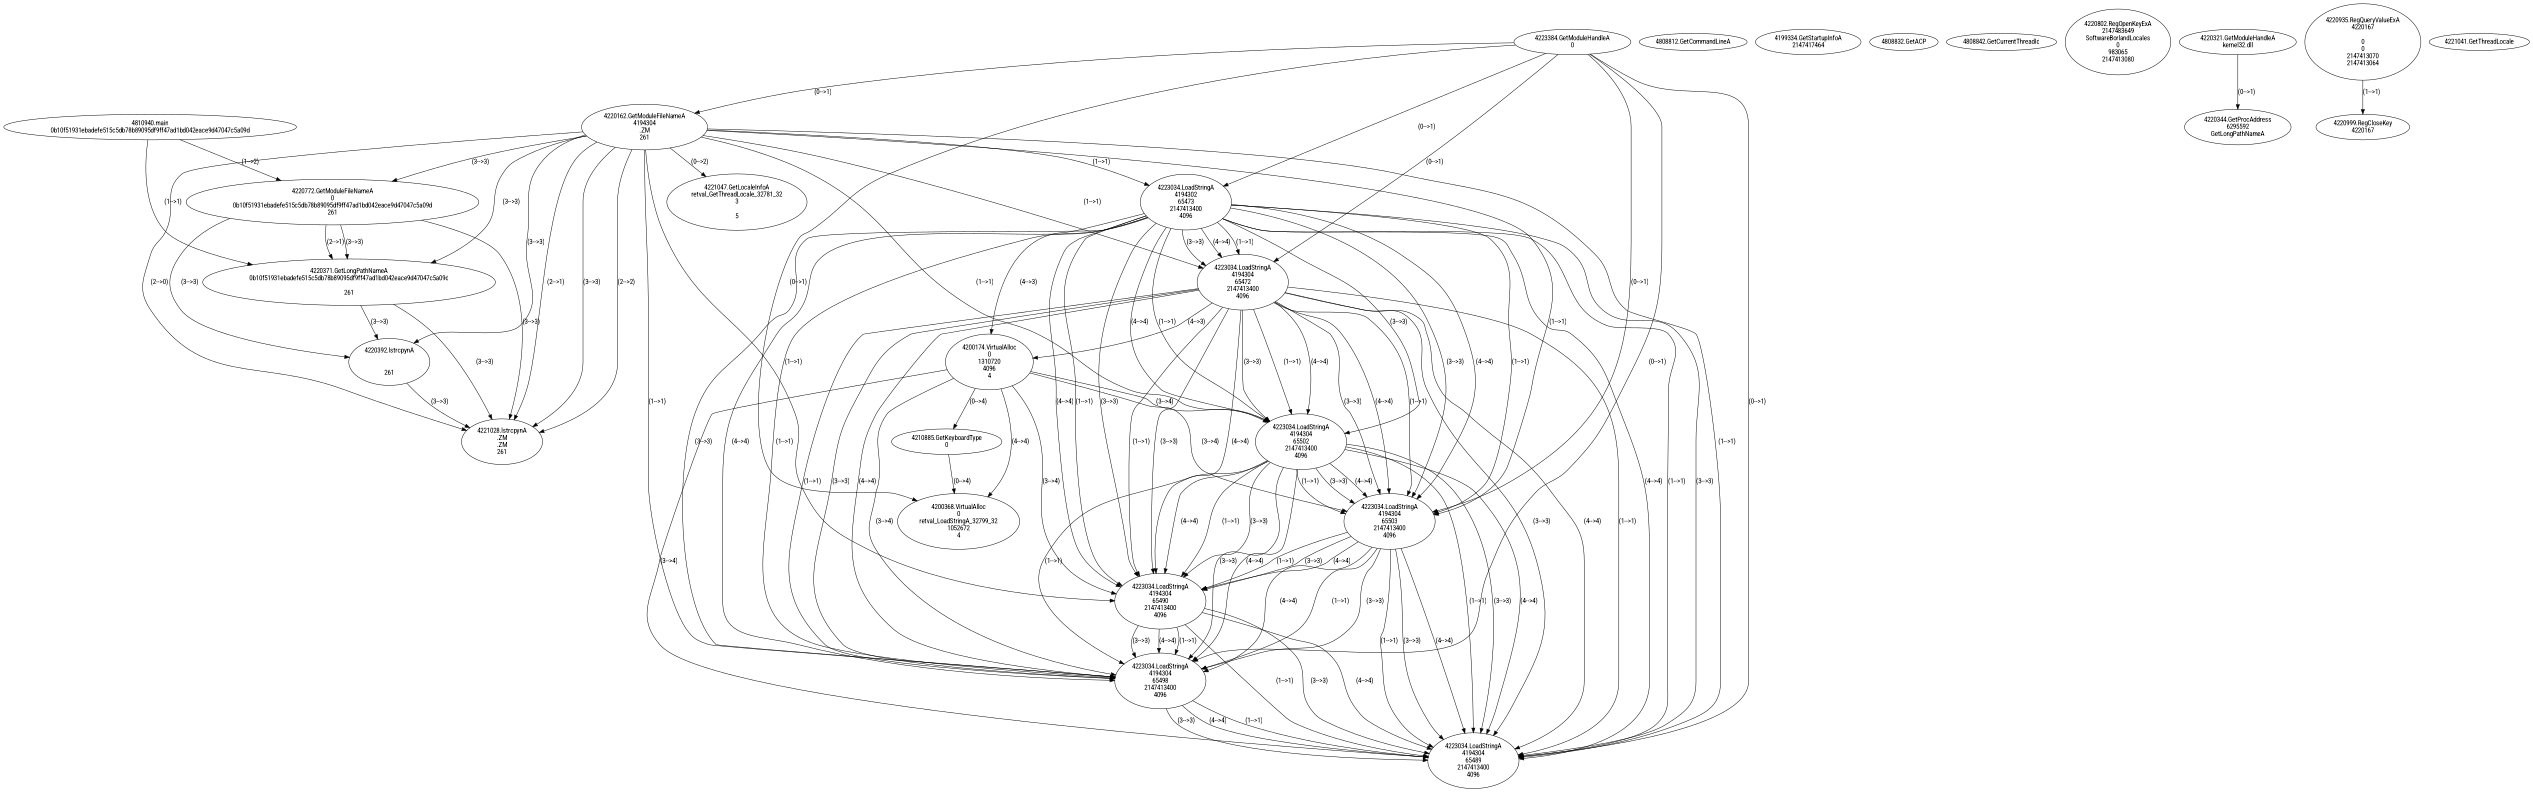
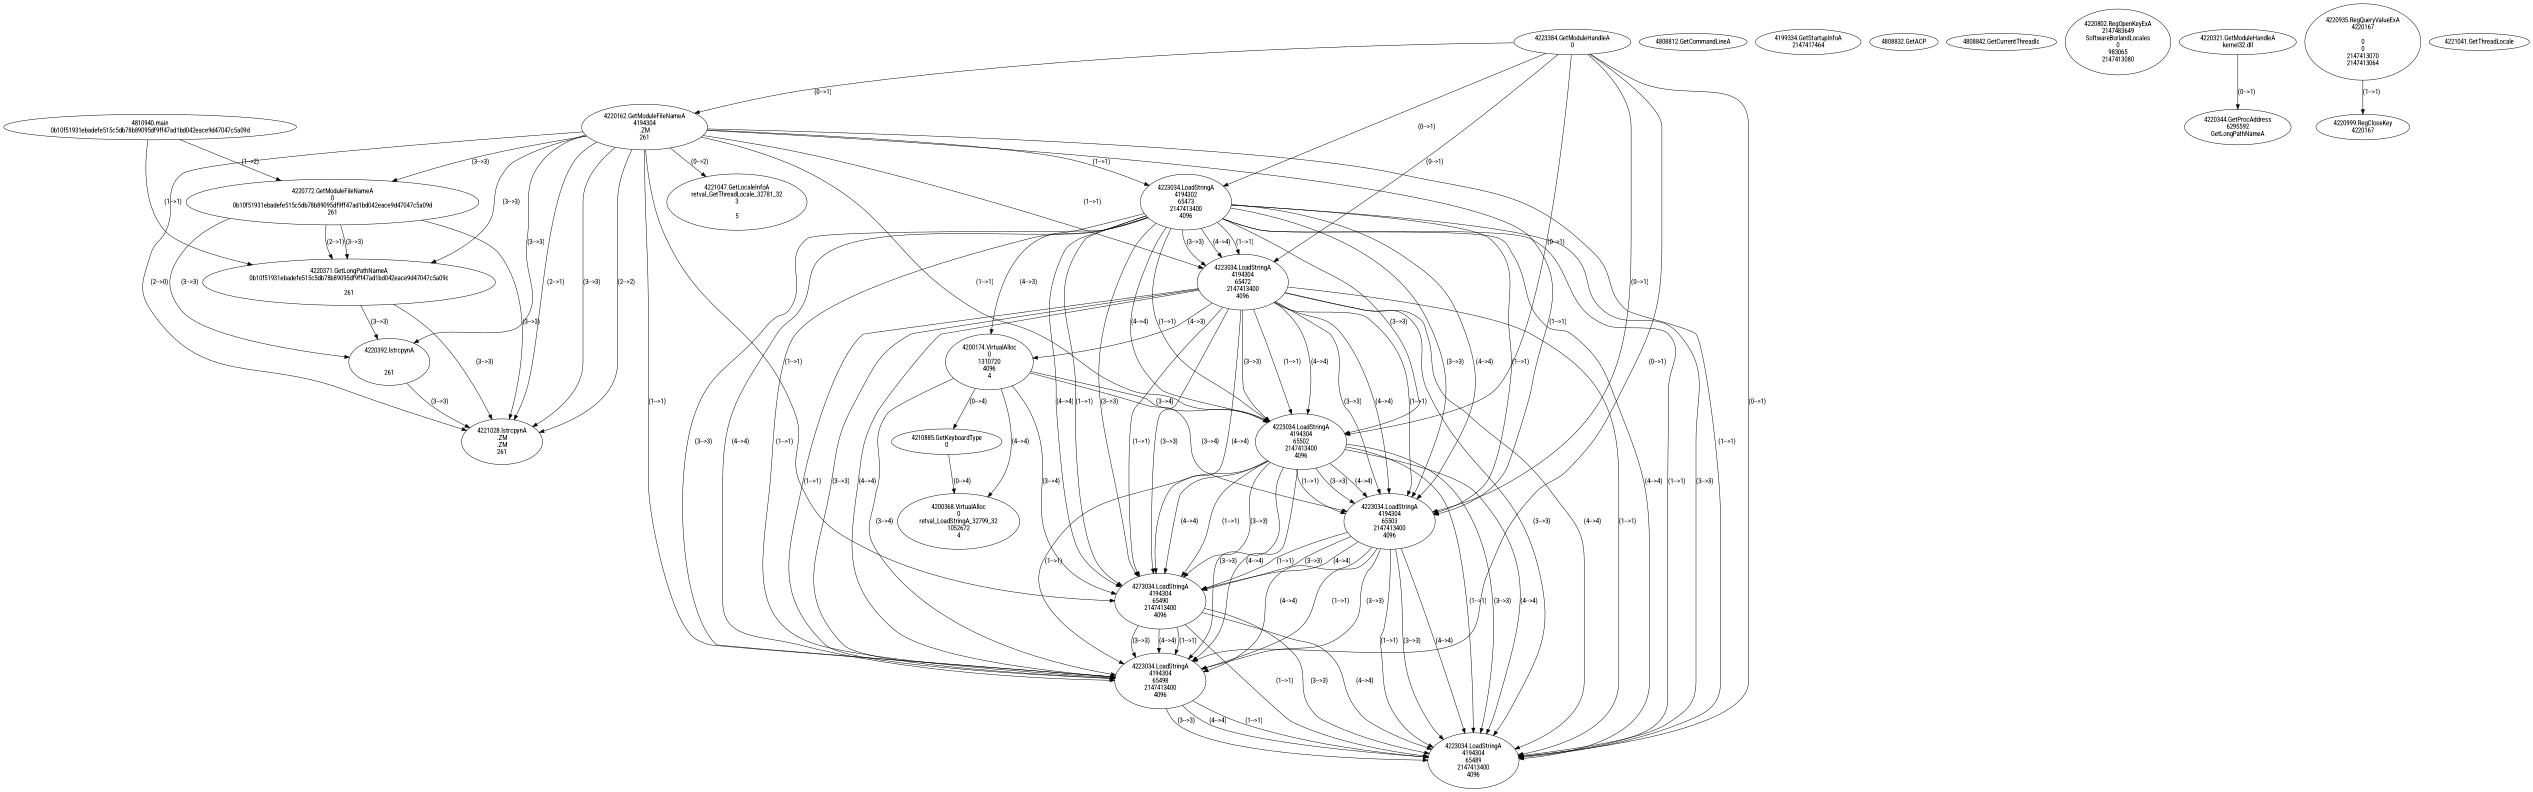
(955, 149) -> (1533, 301)
(1160, 601) -> (1160, 601)
(798, 689) -> none
